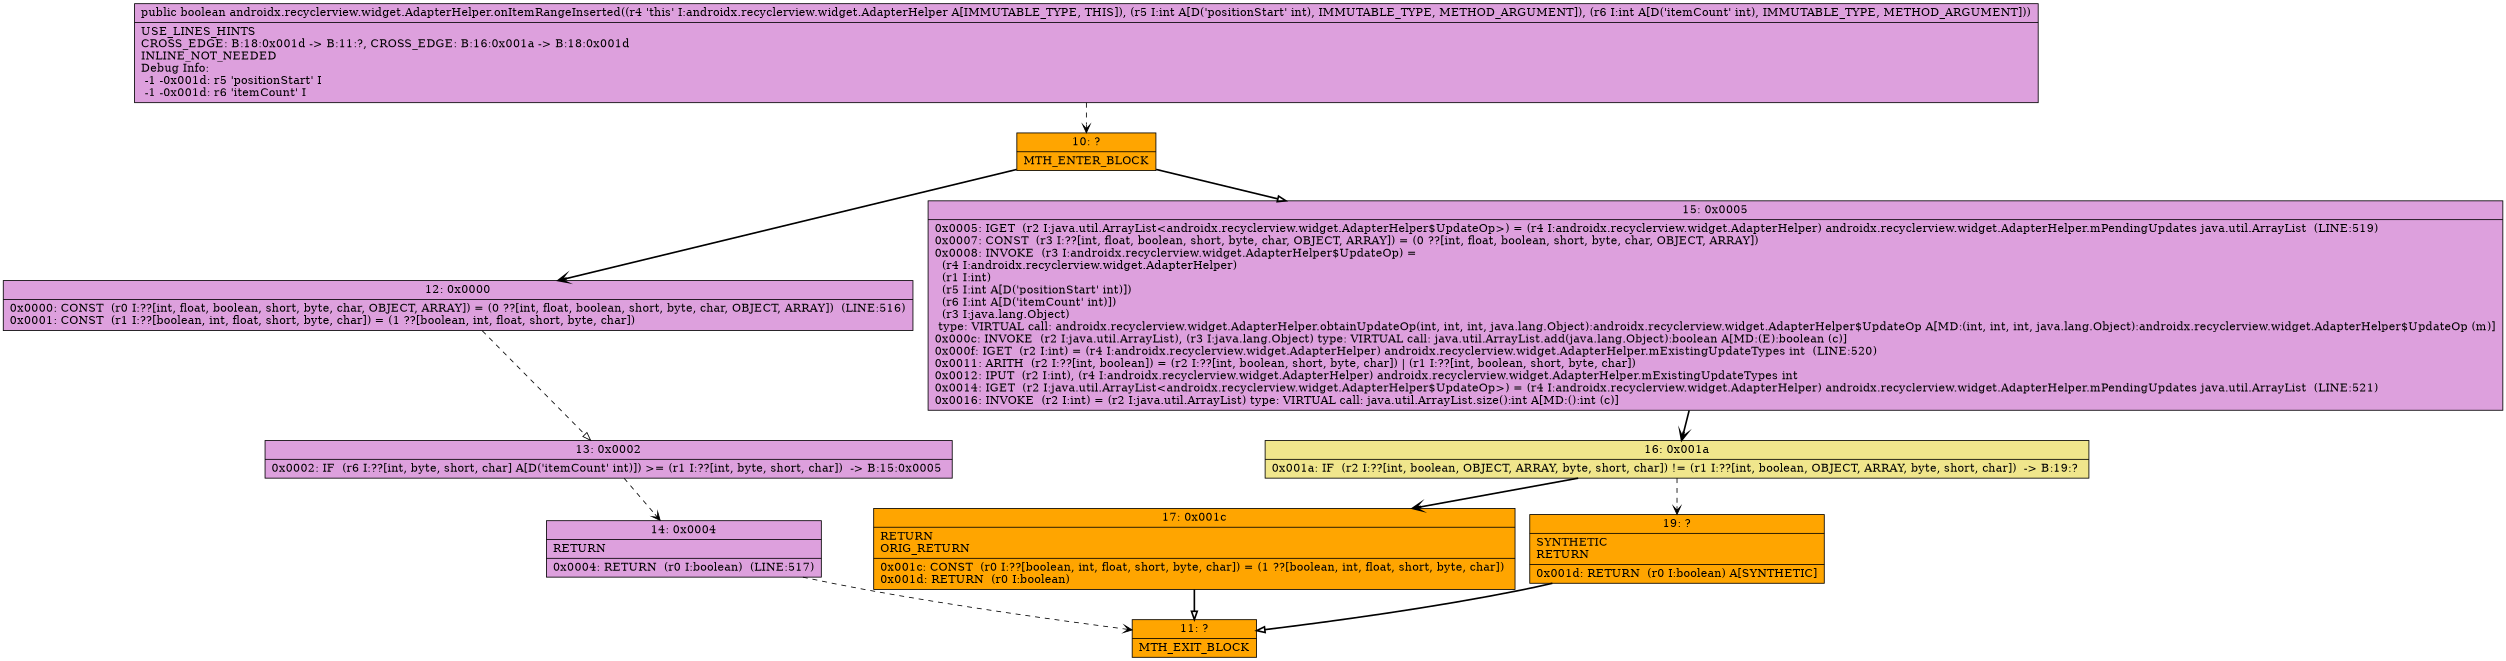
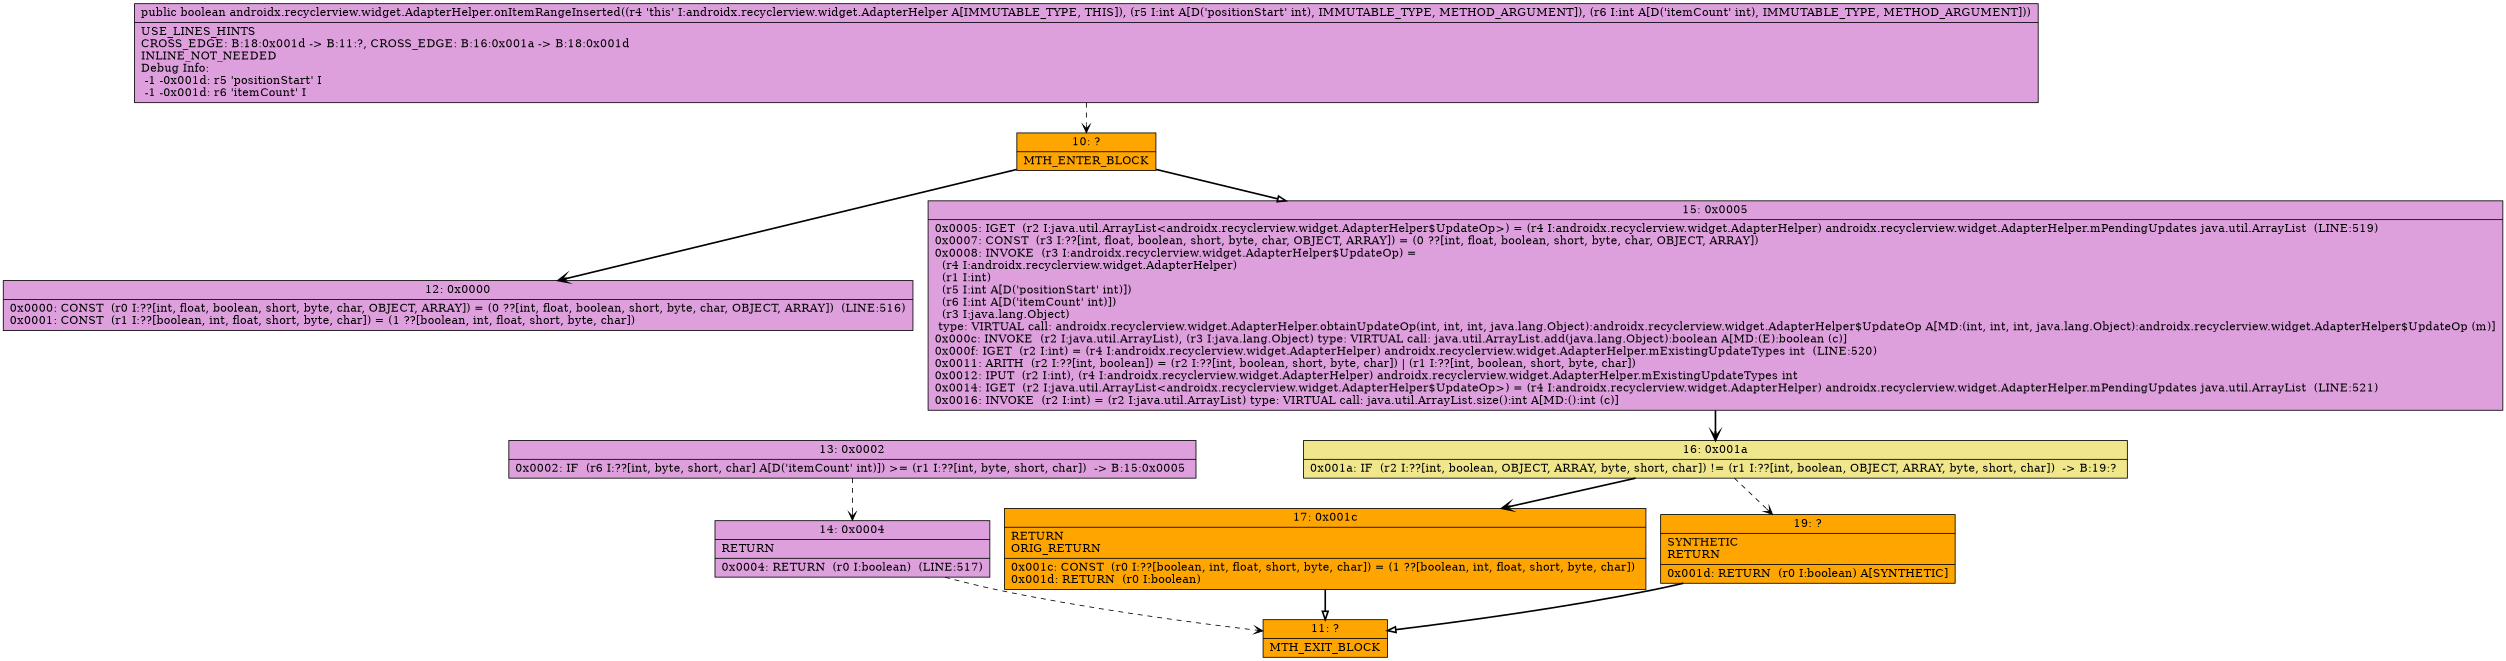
(533, 383) -> none
